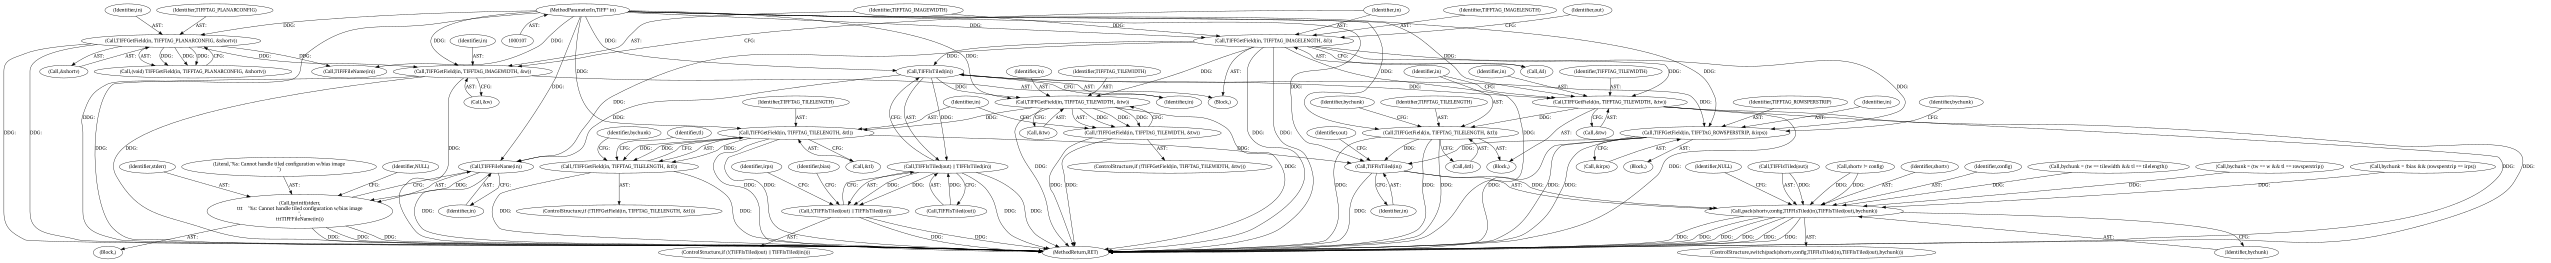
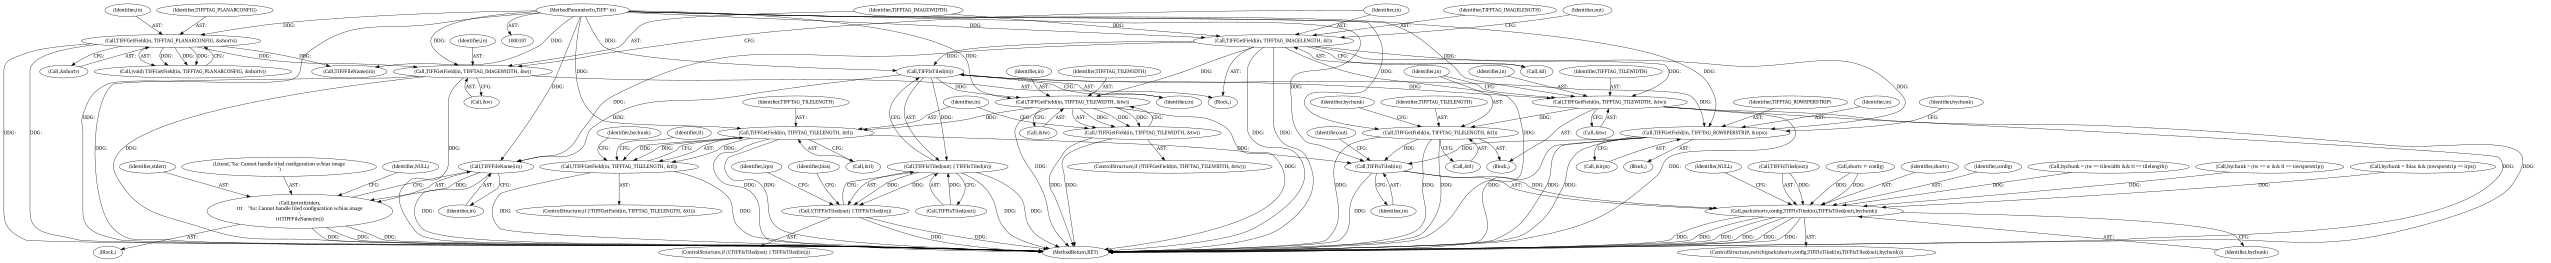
(530, 22) -> (519, 17)
(100, 56) -> (100, 56)
